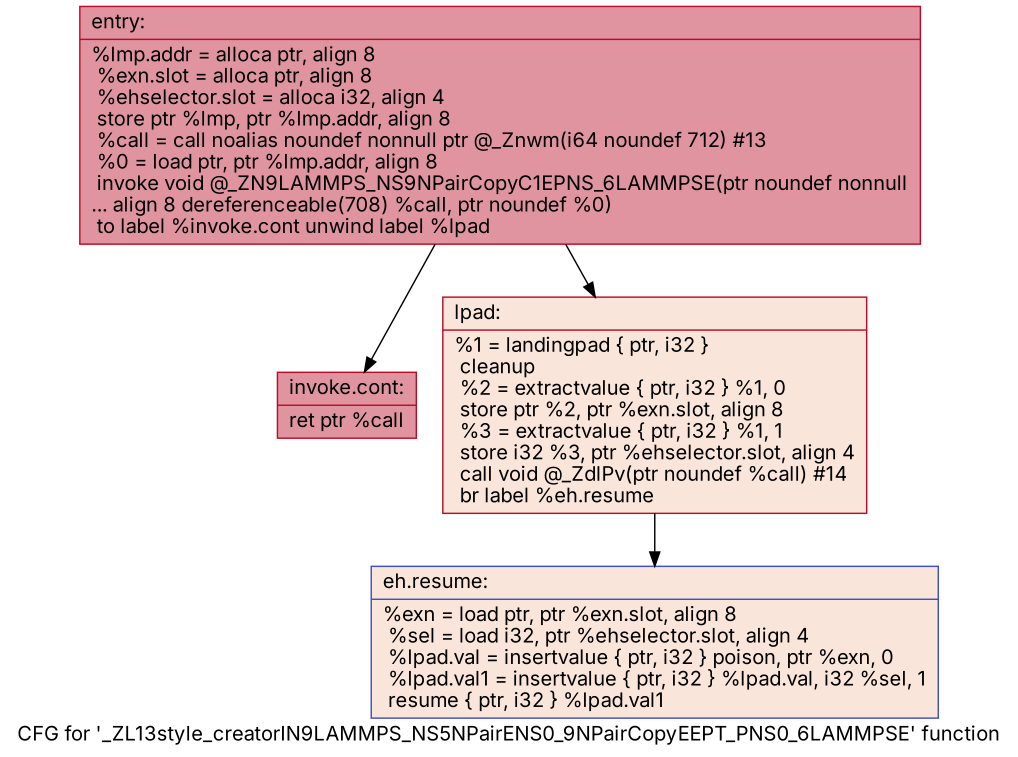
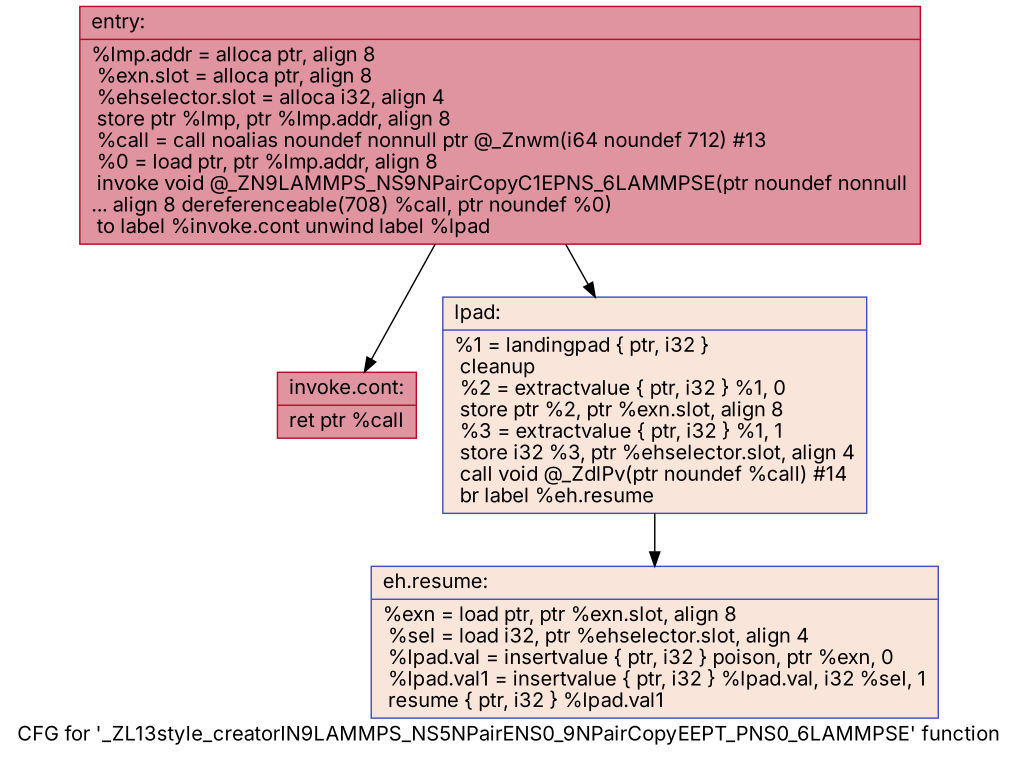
(655, 405) -> (655, 405)
